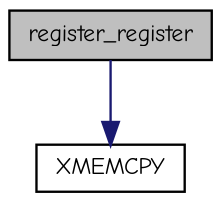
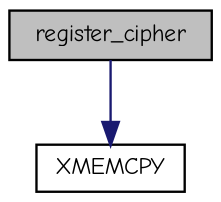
(111, 35) -> (111, 35)
